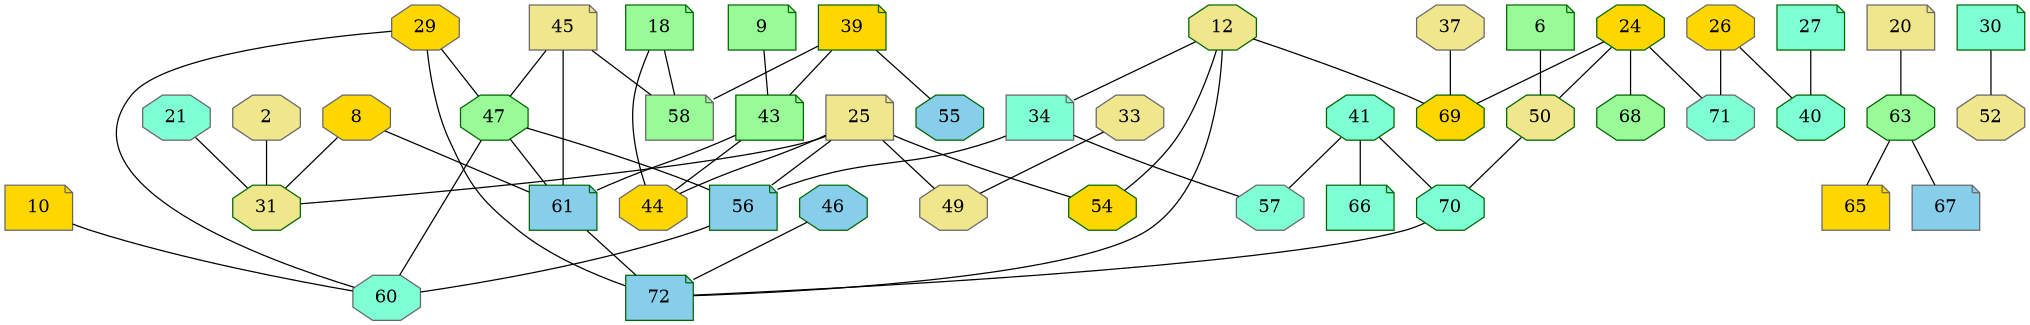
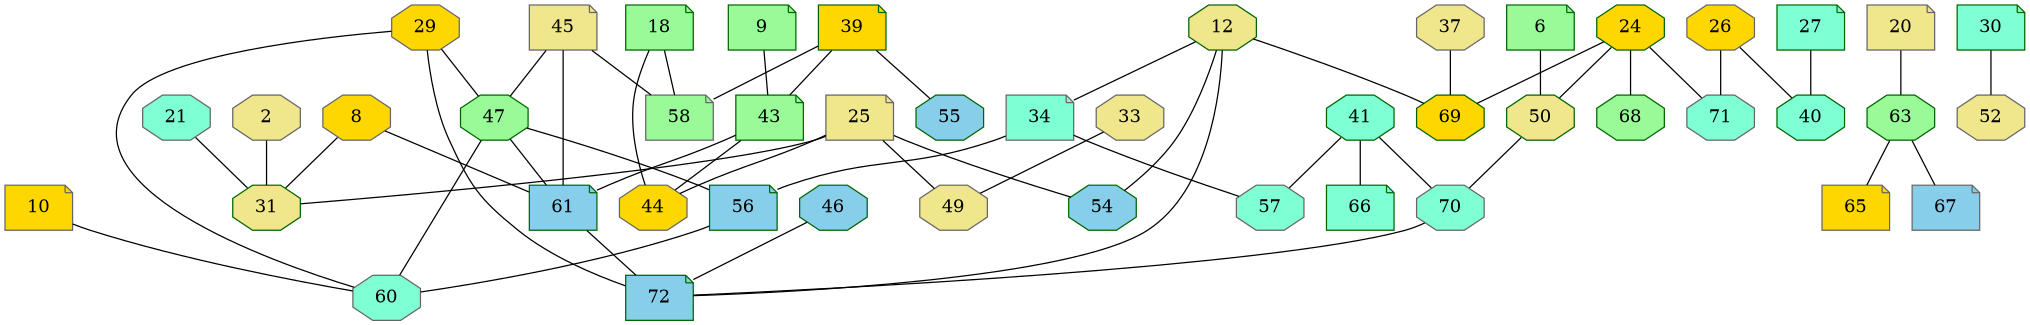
(801, 163) -> none
(1102, 208) -> (1102, 208)
(1450, 208) -> (1450, 208)
